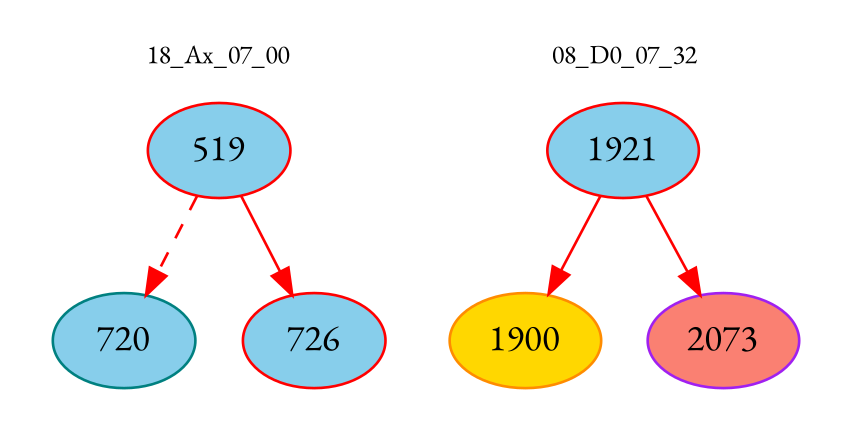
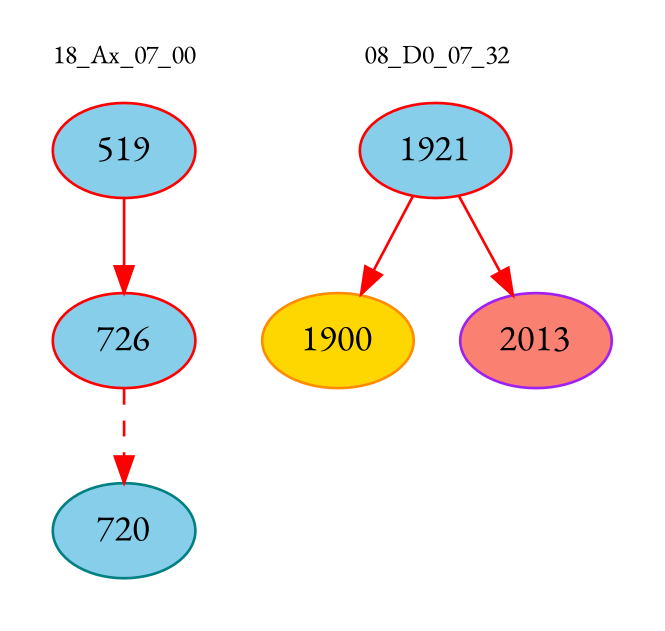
(178, 234) -> (124, 423)
(723, 341) -> (536, 341)
